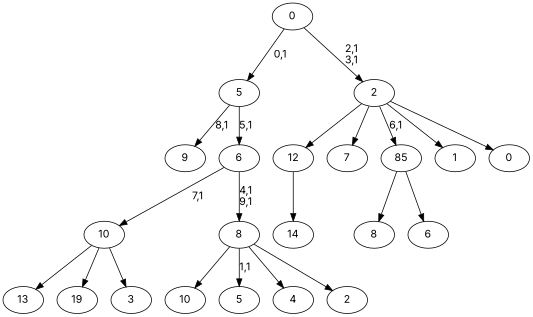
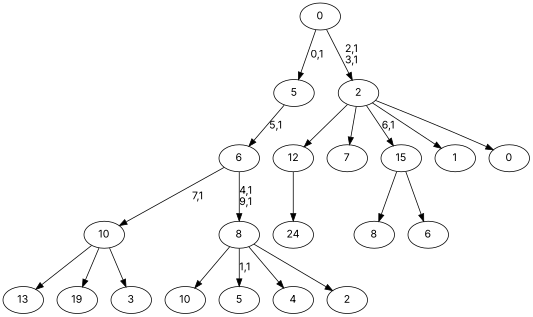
(185, 158) -> none
(401, 158) -> (401, 158)
(293, 235) -> (293, 235)
